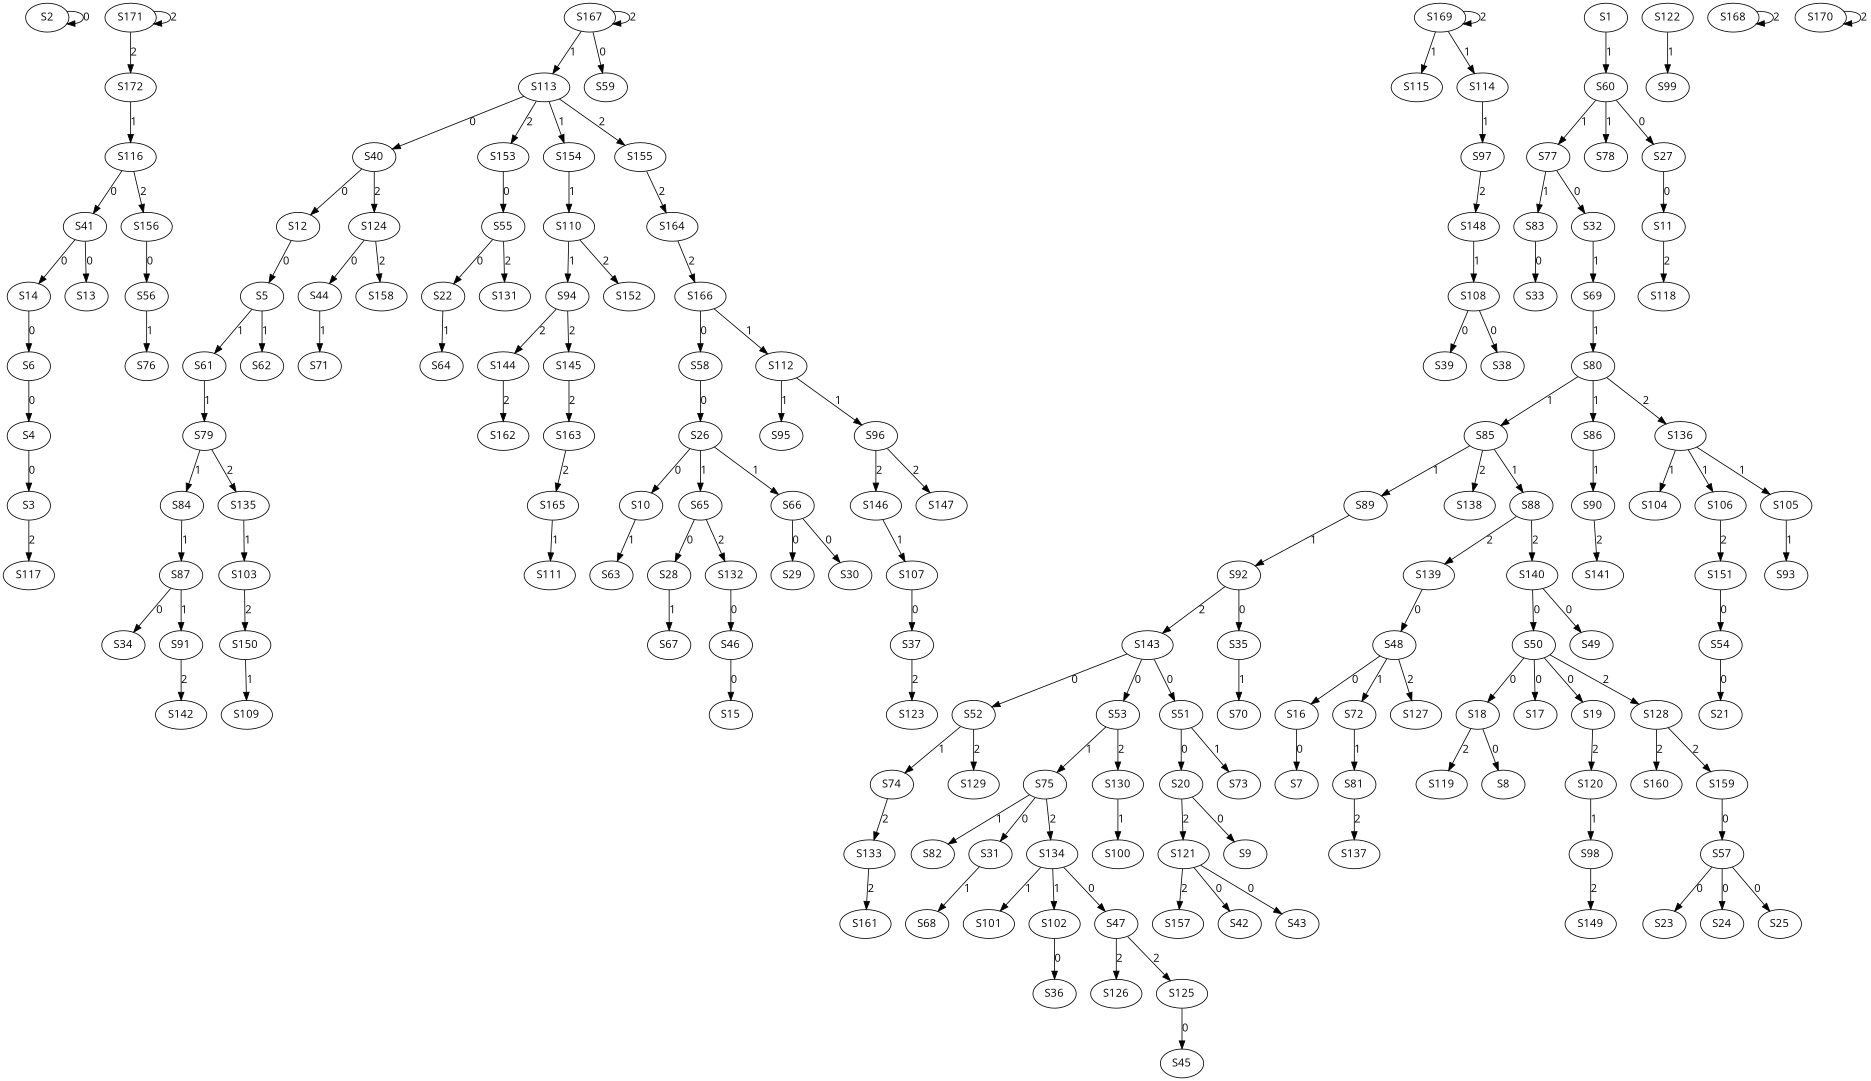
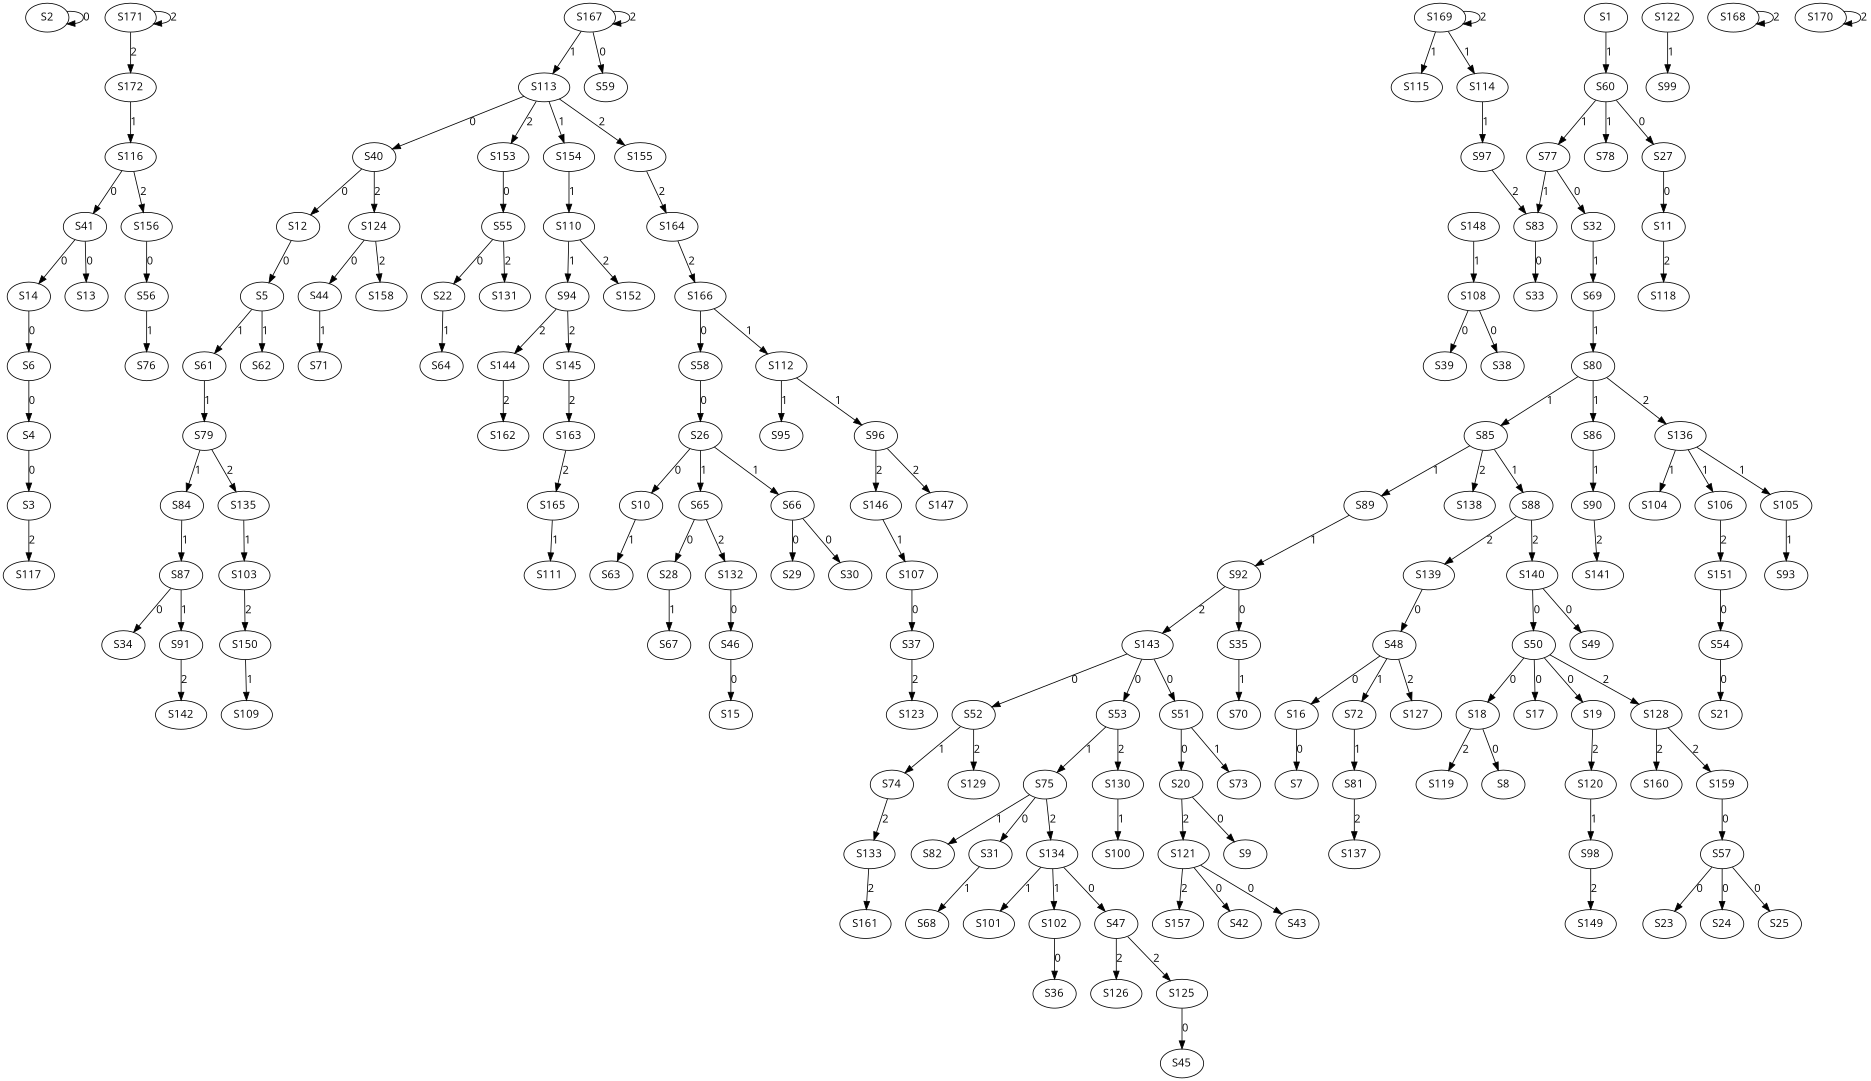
(1479, 188) -> (1506, 189)
